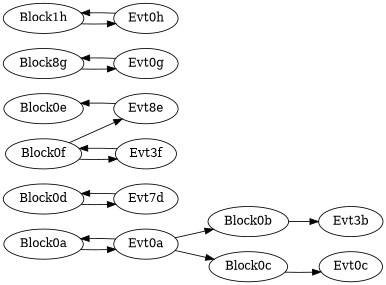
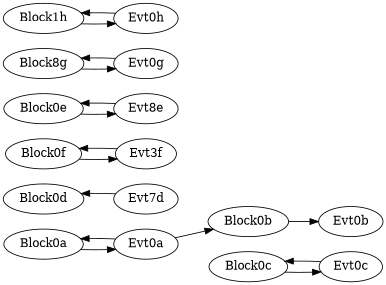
(92, 133) -> (94, 114)
(94, 205) -> none
(351, 222) -> (351, 222)
(190, 254) -> (307, 261)
